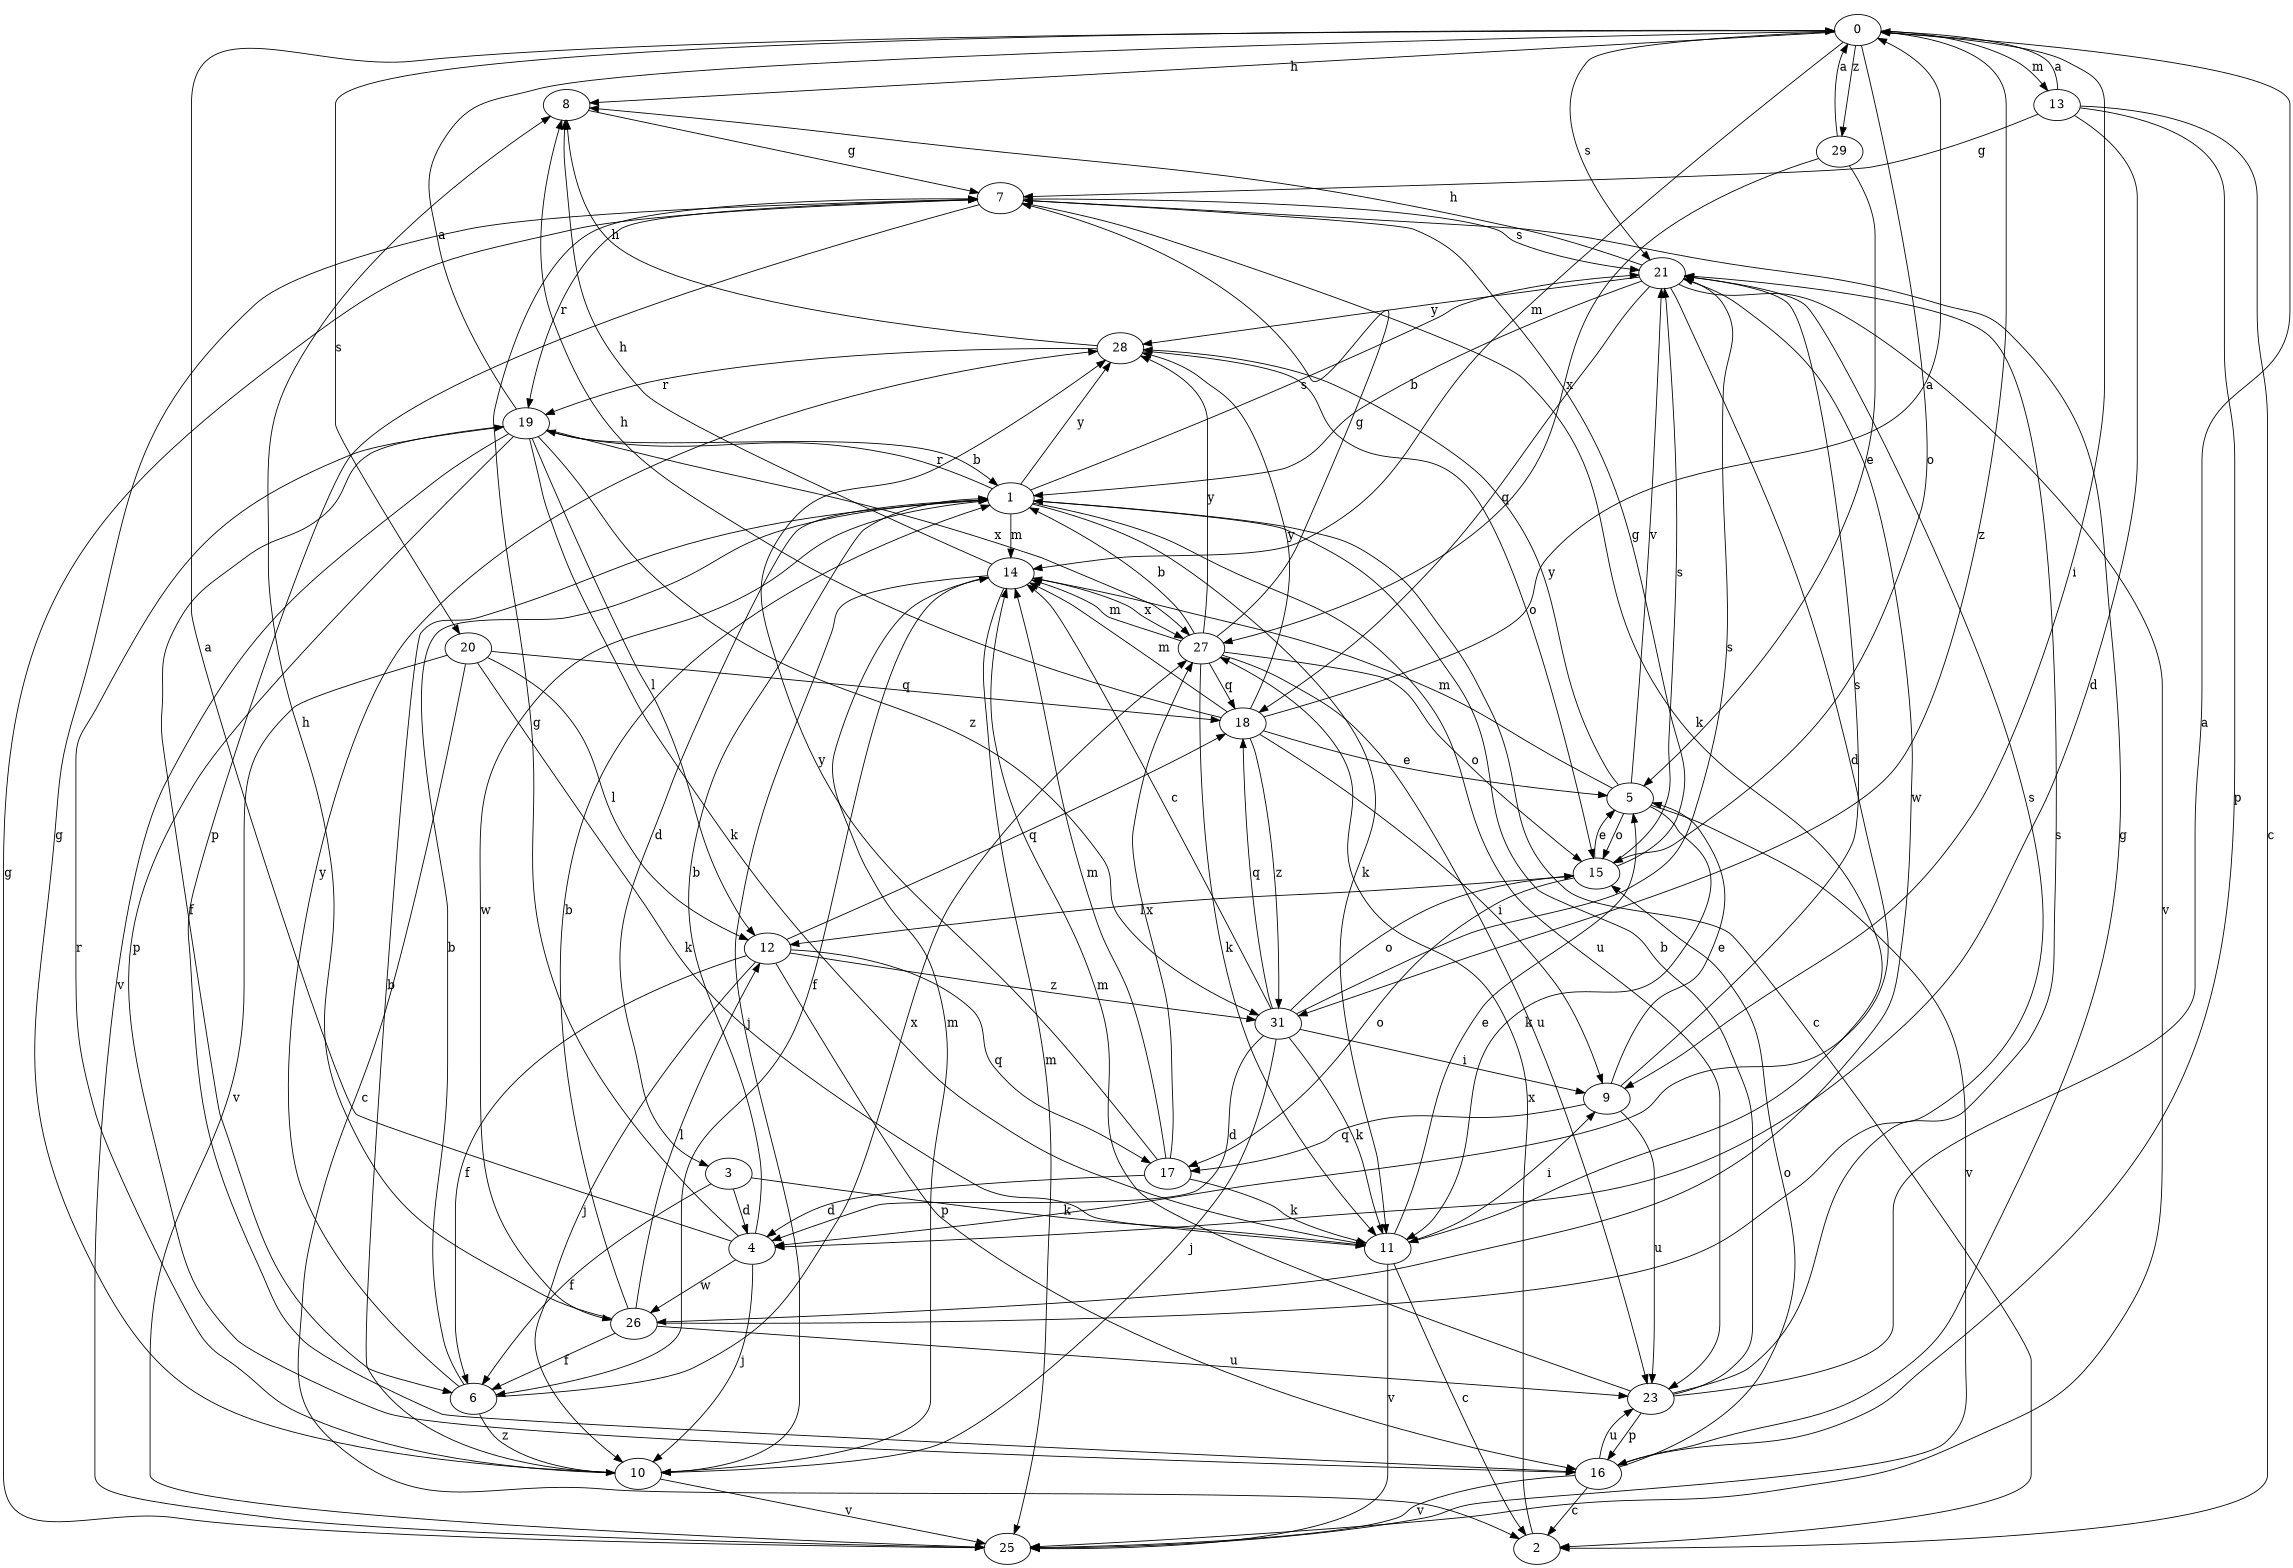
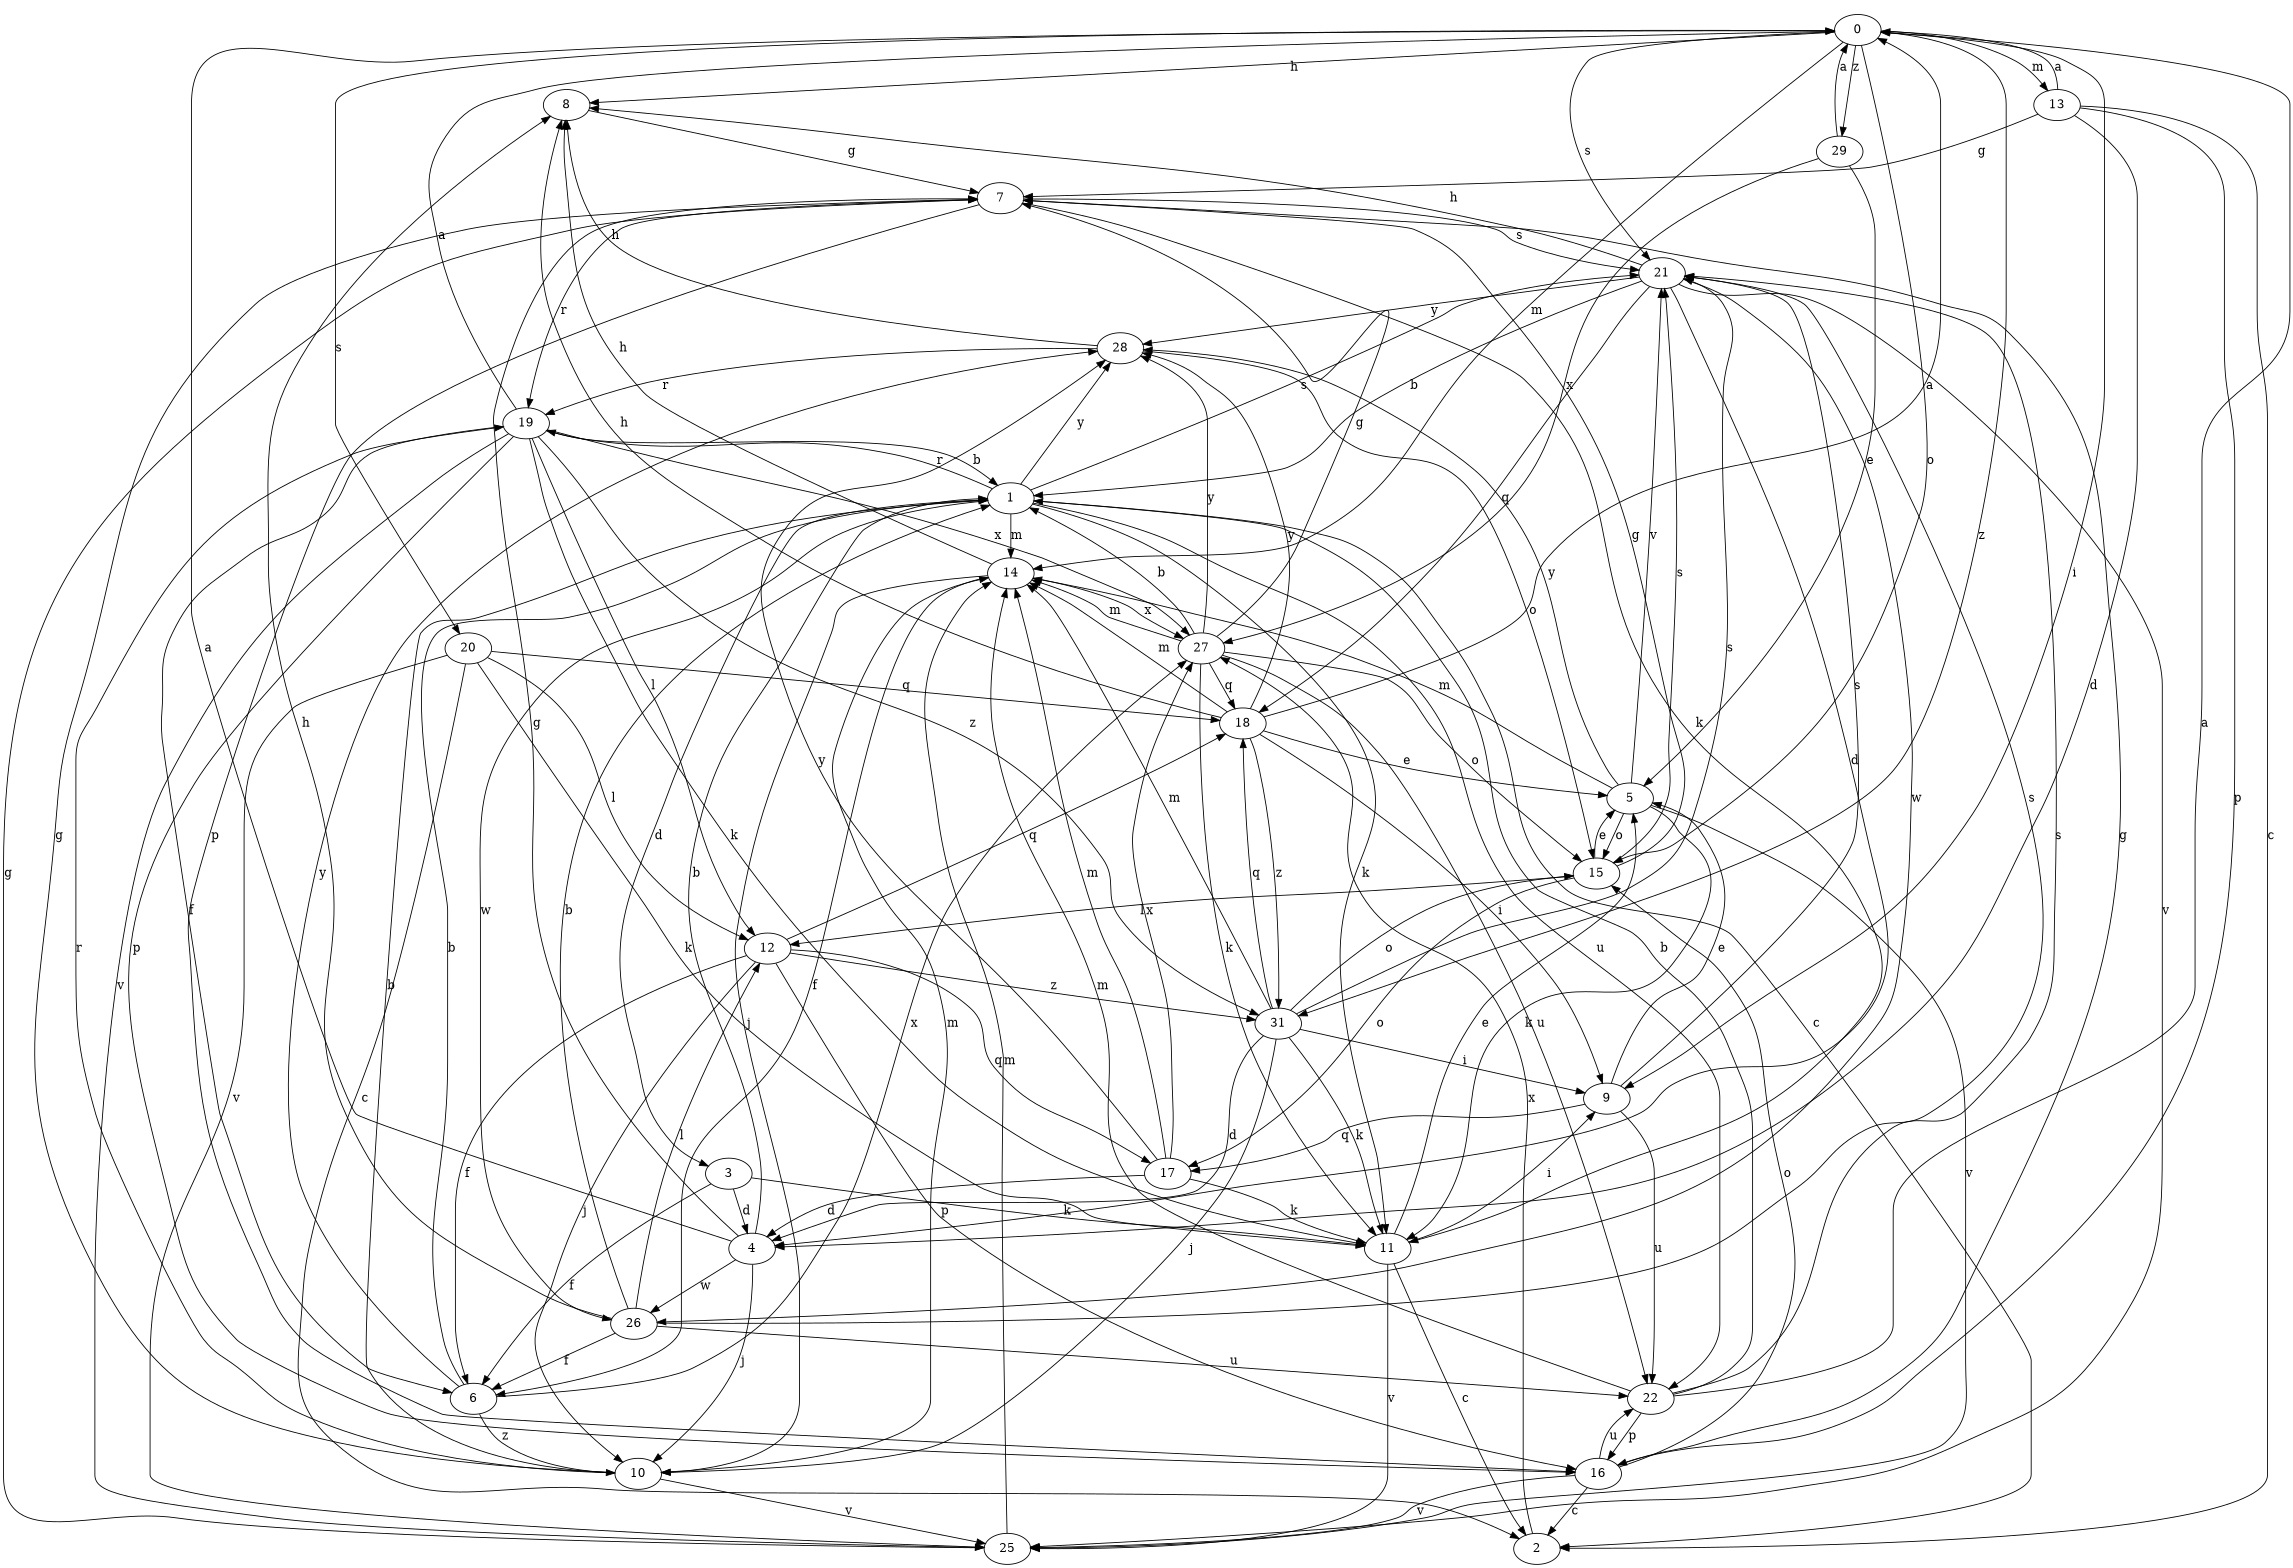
(1175, 799) -> (1175, 799)
(1043, 1055) -> (1002, 1046)
(1651, 1399) -> (1651, 1399)
